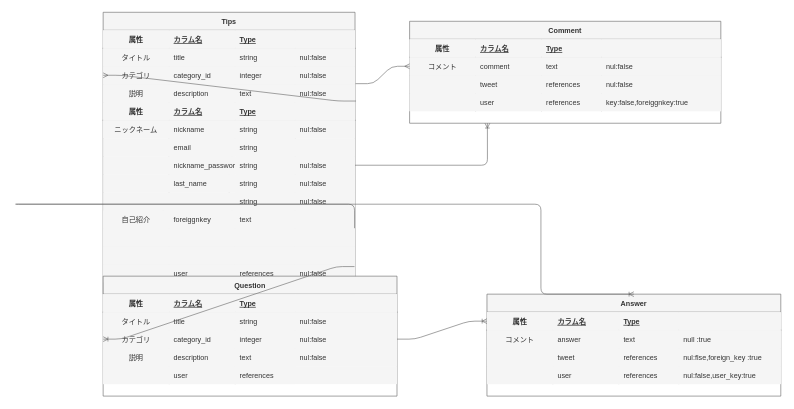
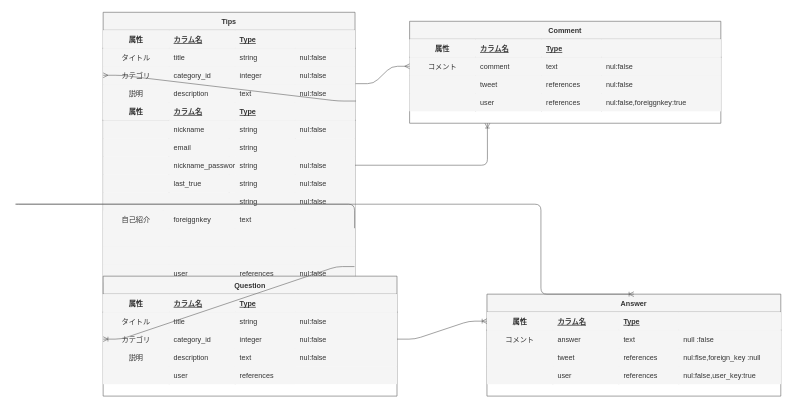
(654, 103) -> (653, 103)
(136, 129) -> none
(191, 184) -> (191, 184)
(700, 340) -> (701, 340)
(729, 358) -> (727, 358)
